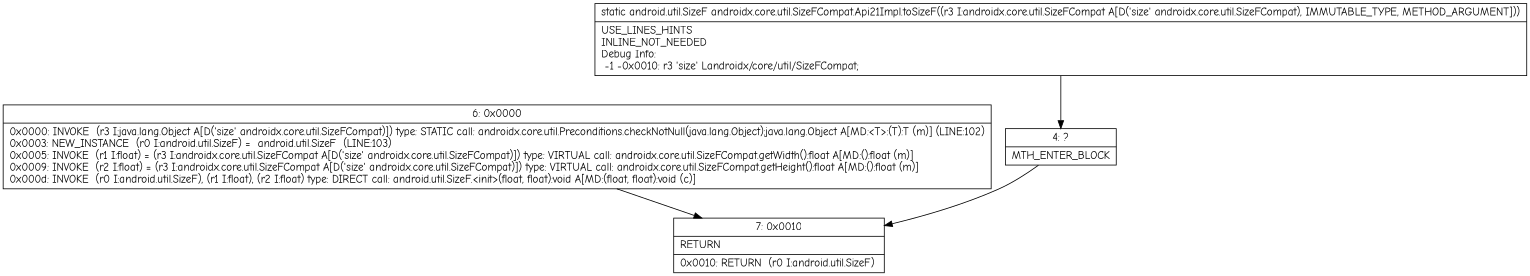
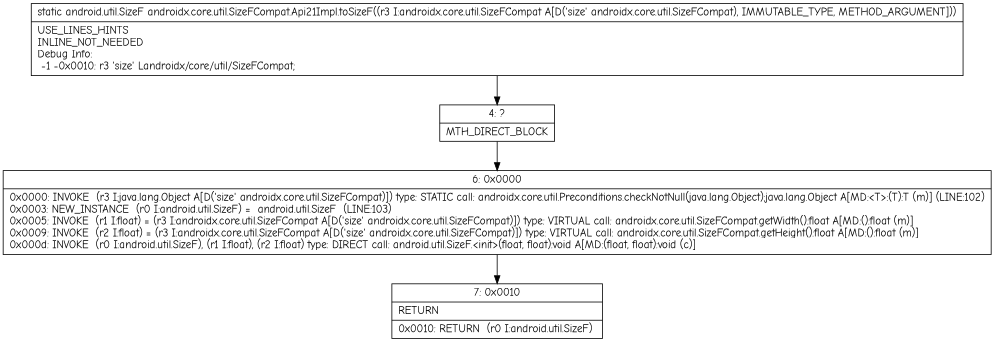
(1061, 156) -> (497, 132)
(968, 201) -> (497, 152)
